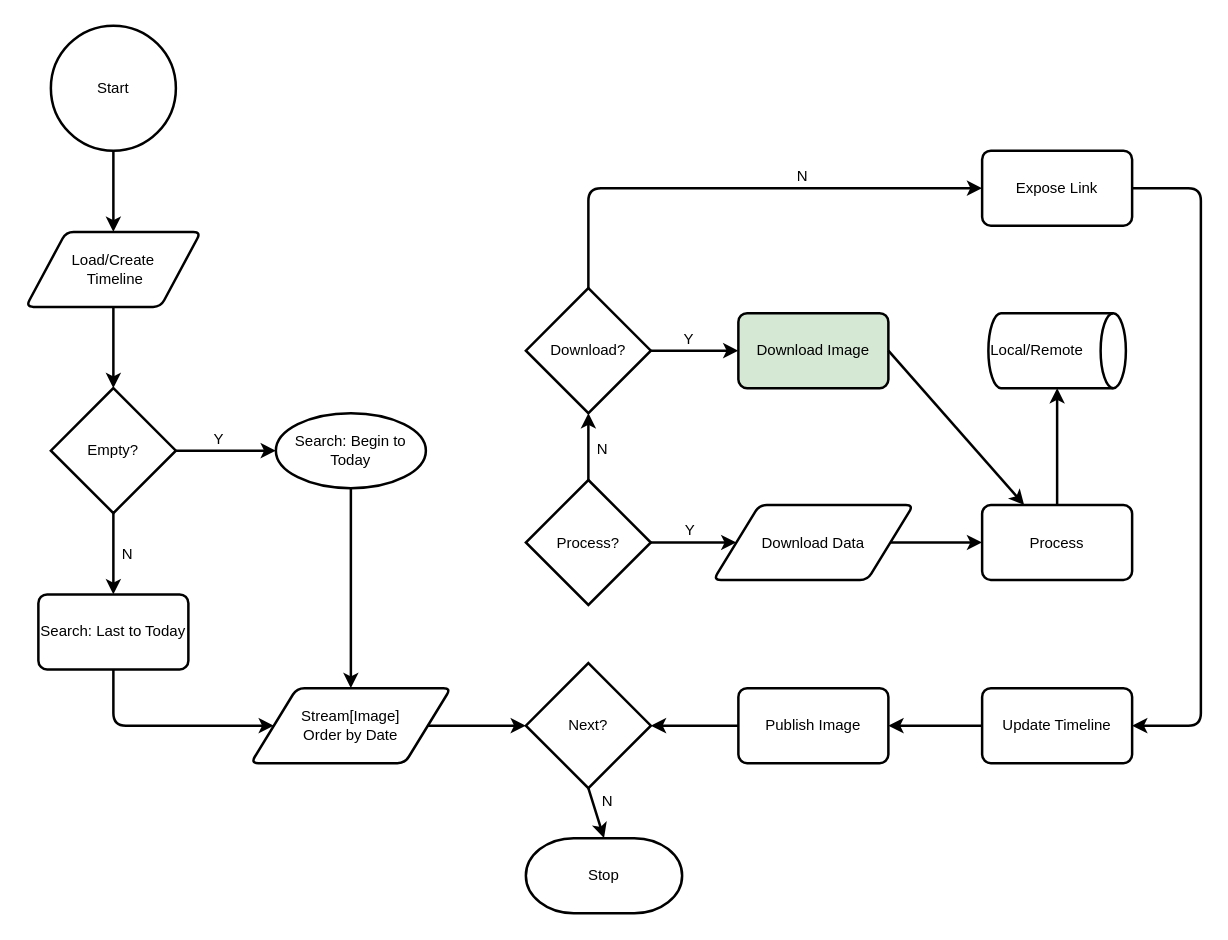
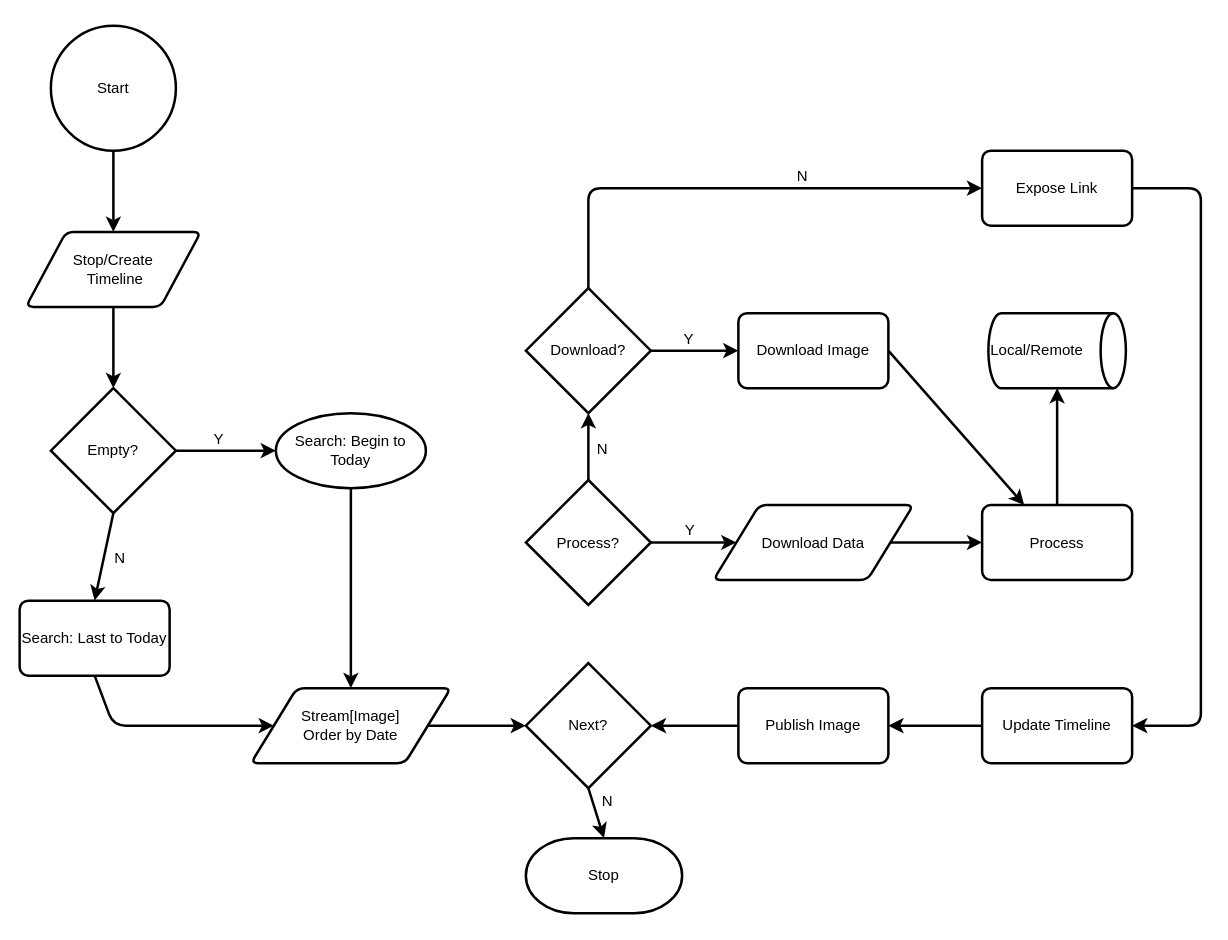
(113, 269) -> (113, 269)
(813, 351) -> (813, 351)
(113, 632) -> (94, 638)
